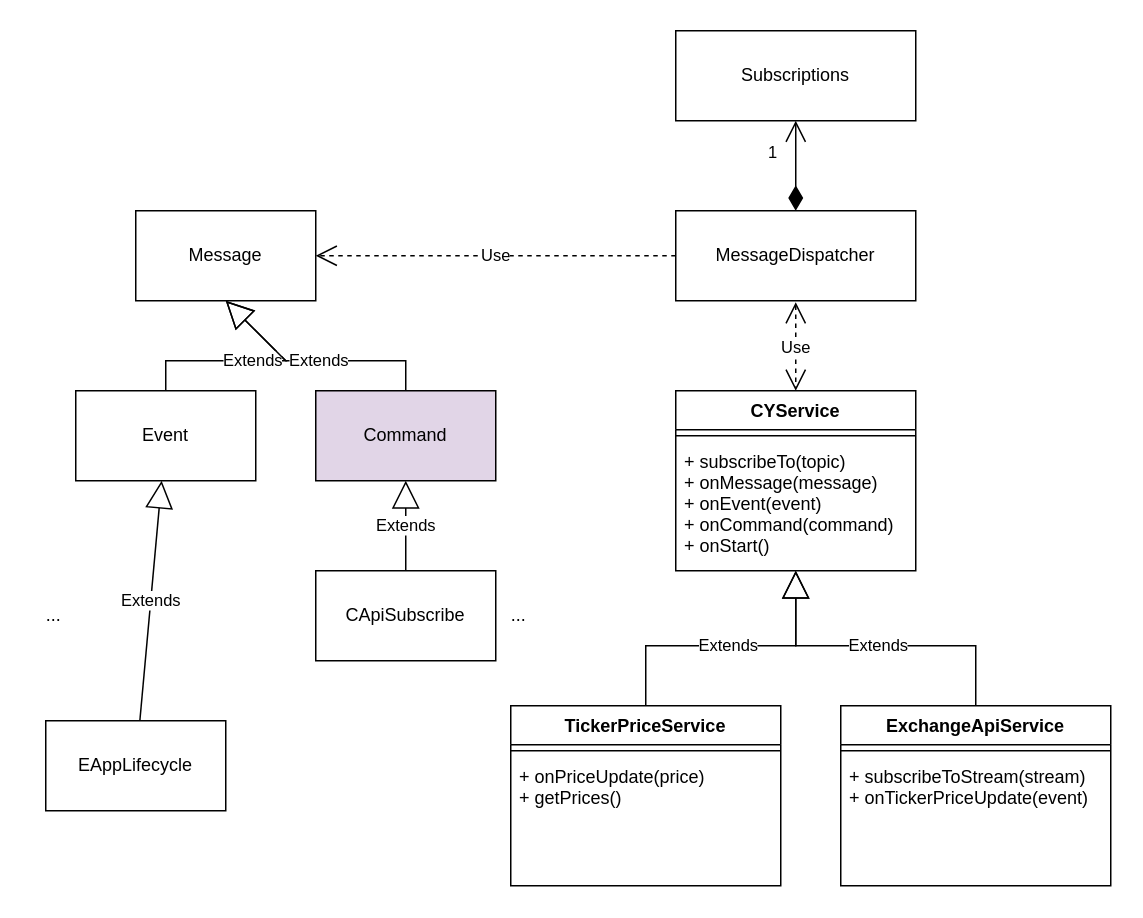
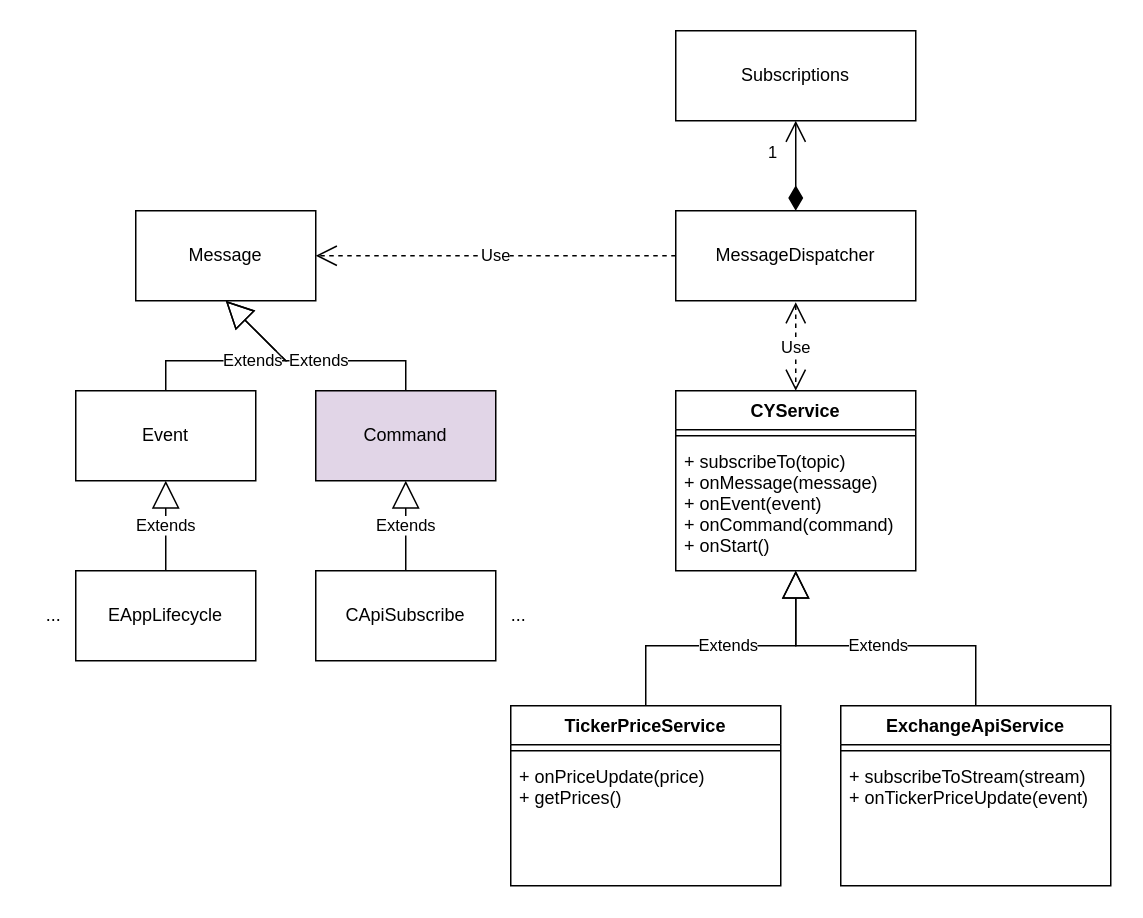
(136, 766) -> (166, 616)
